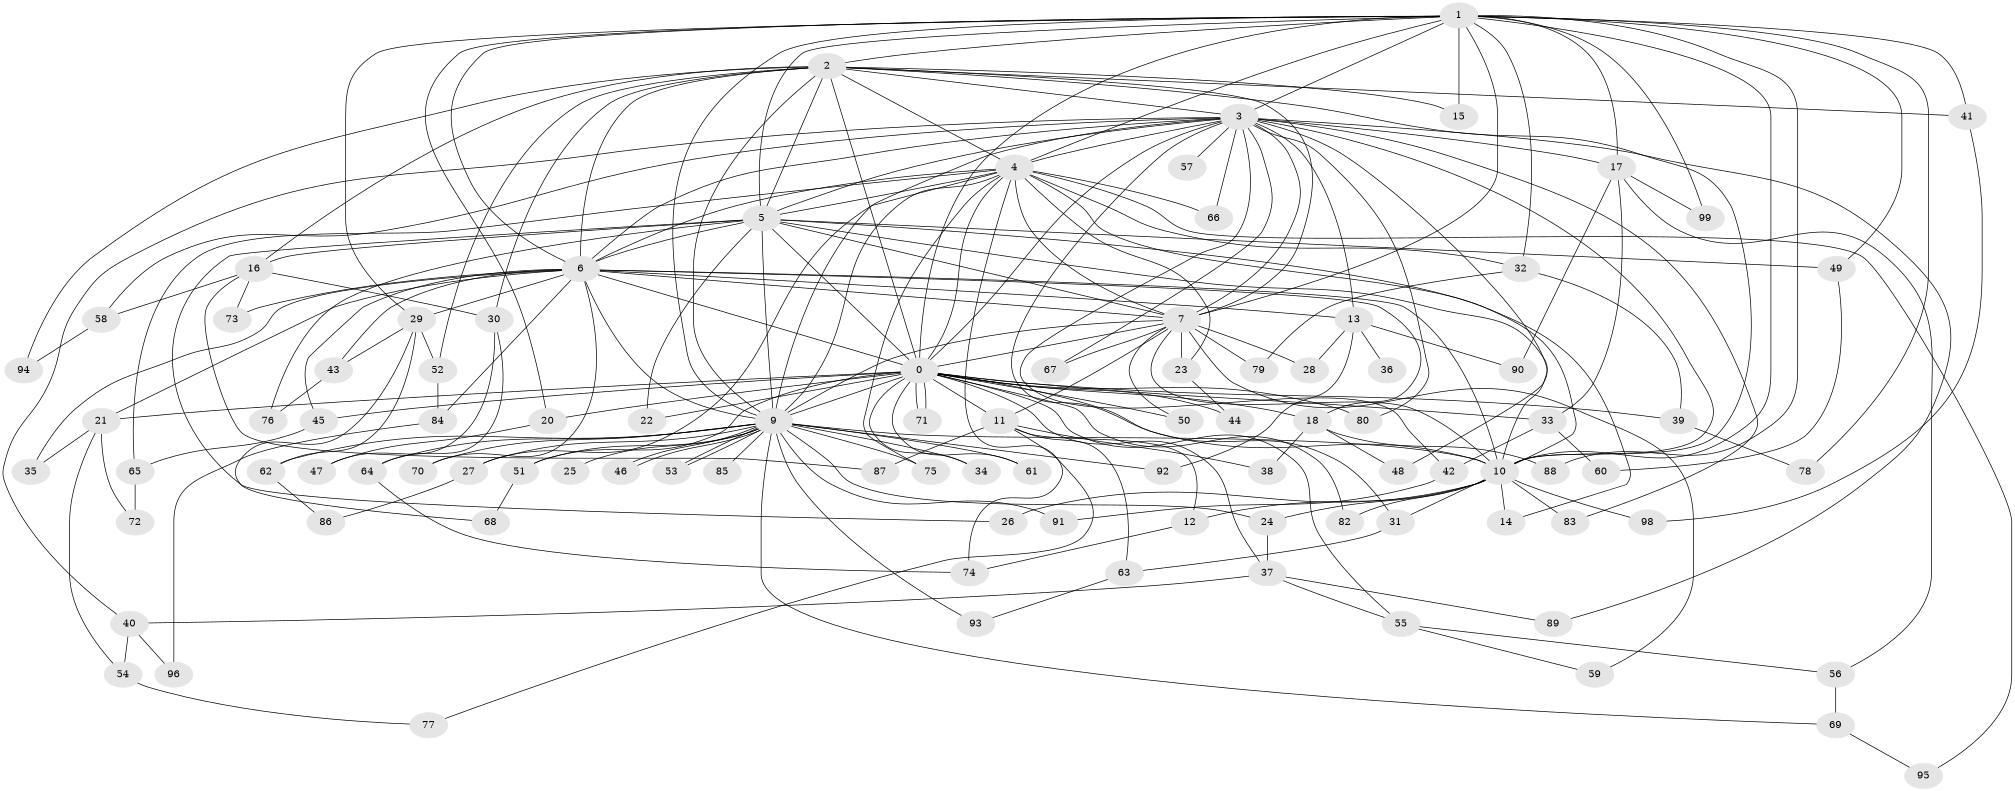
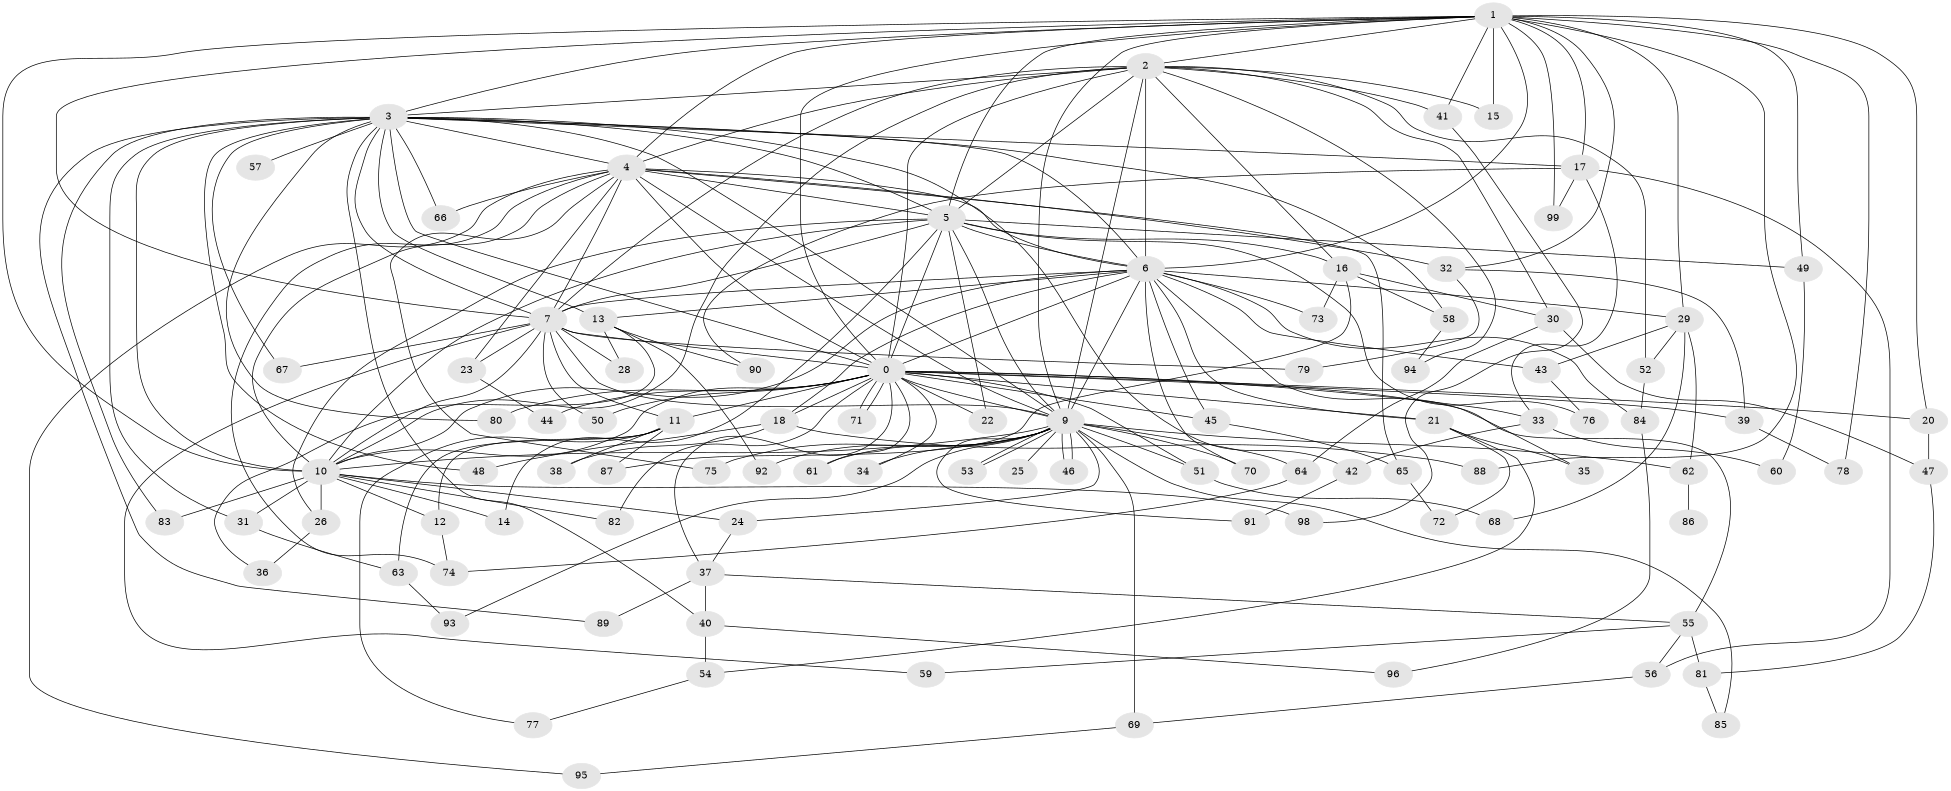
(469, 472) -> none
none -> (292, 548)
none -> (1702, 675)
